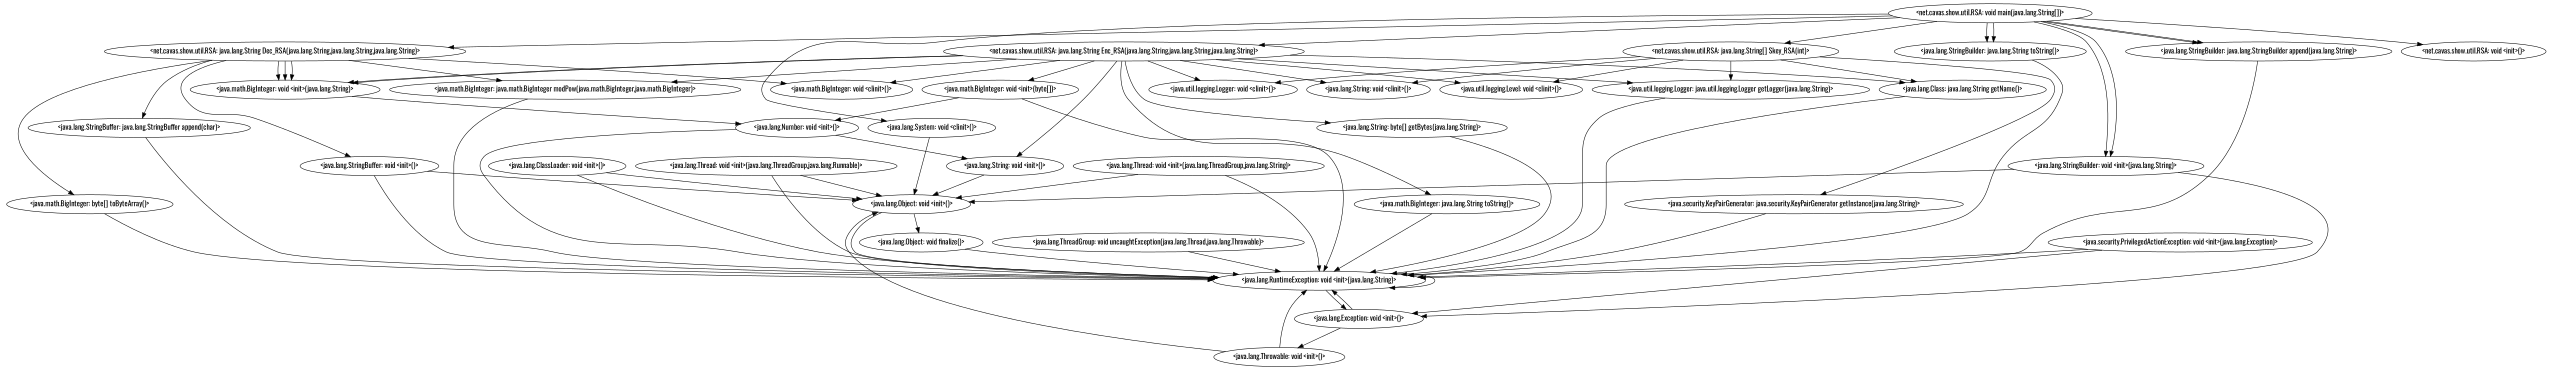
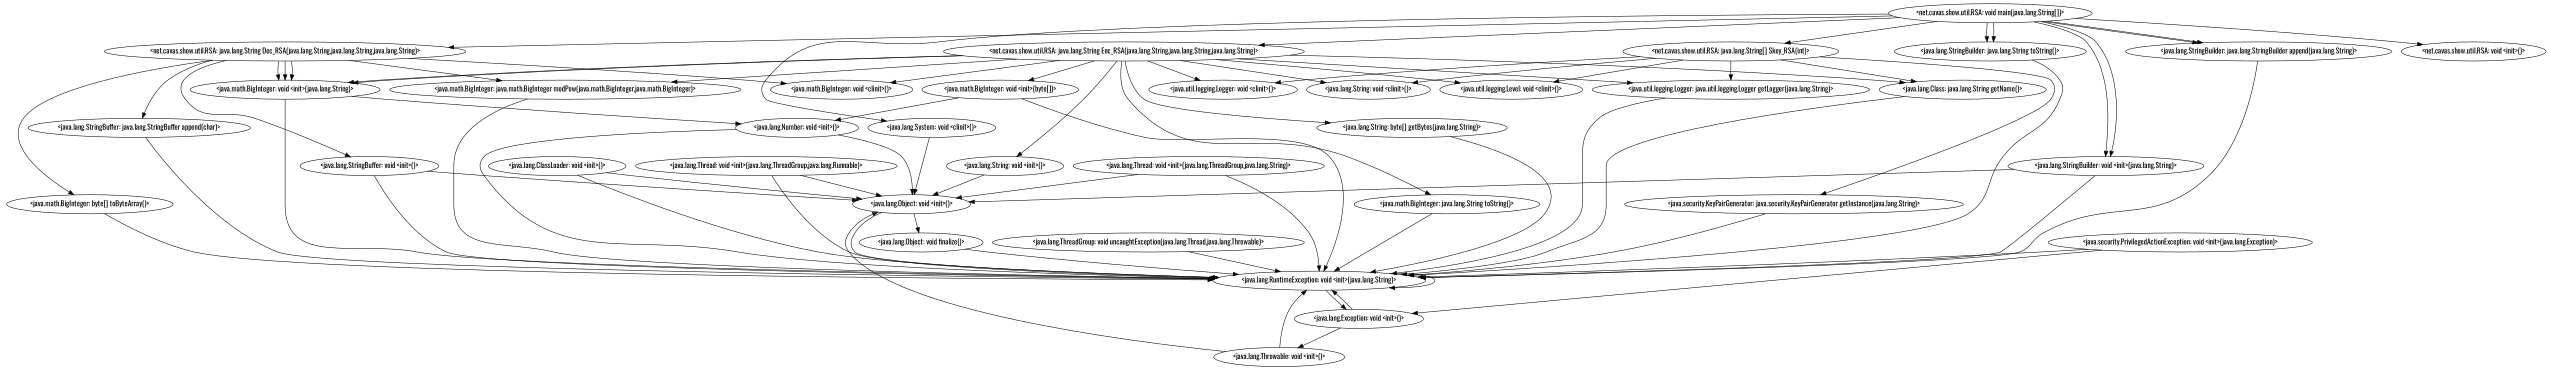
(899, 147) -> (888, 148)
none -> (444, 255)
(1970, 292) -> (1774, 267)
